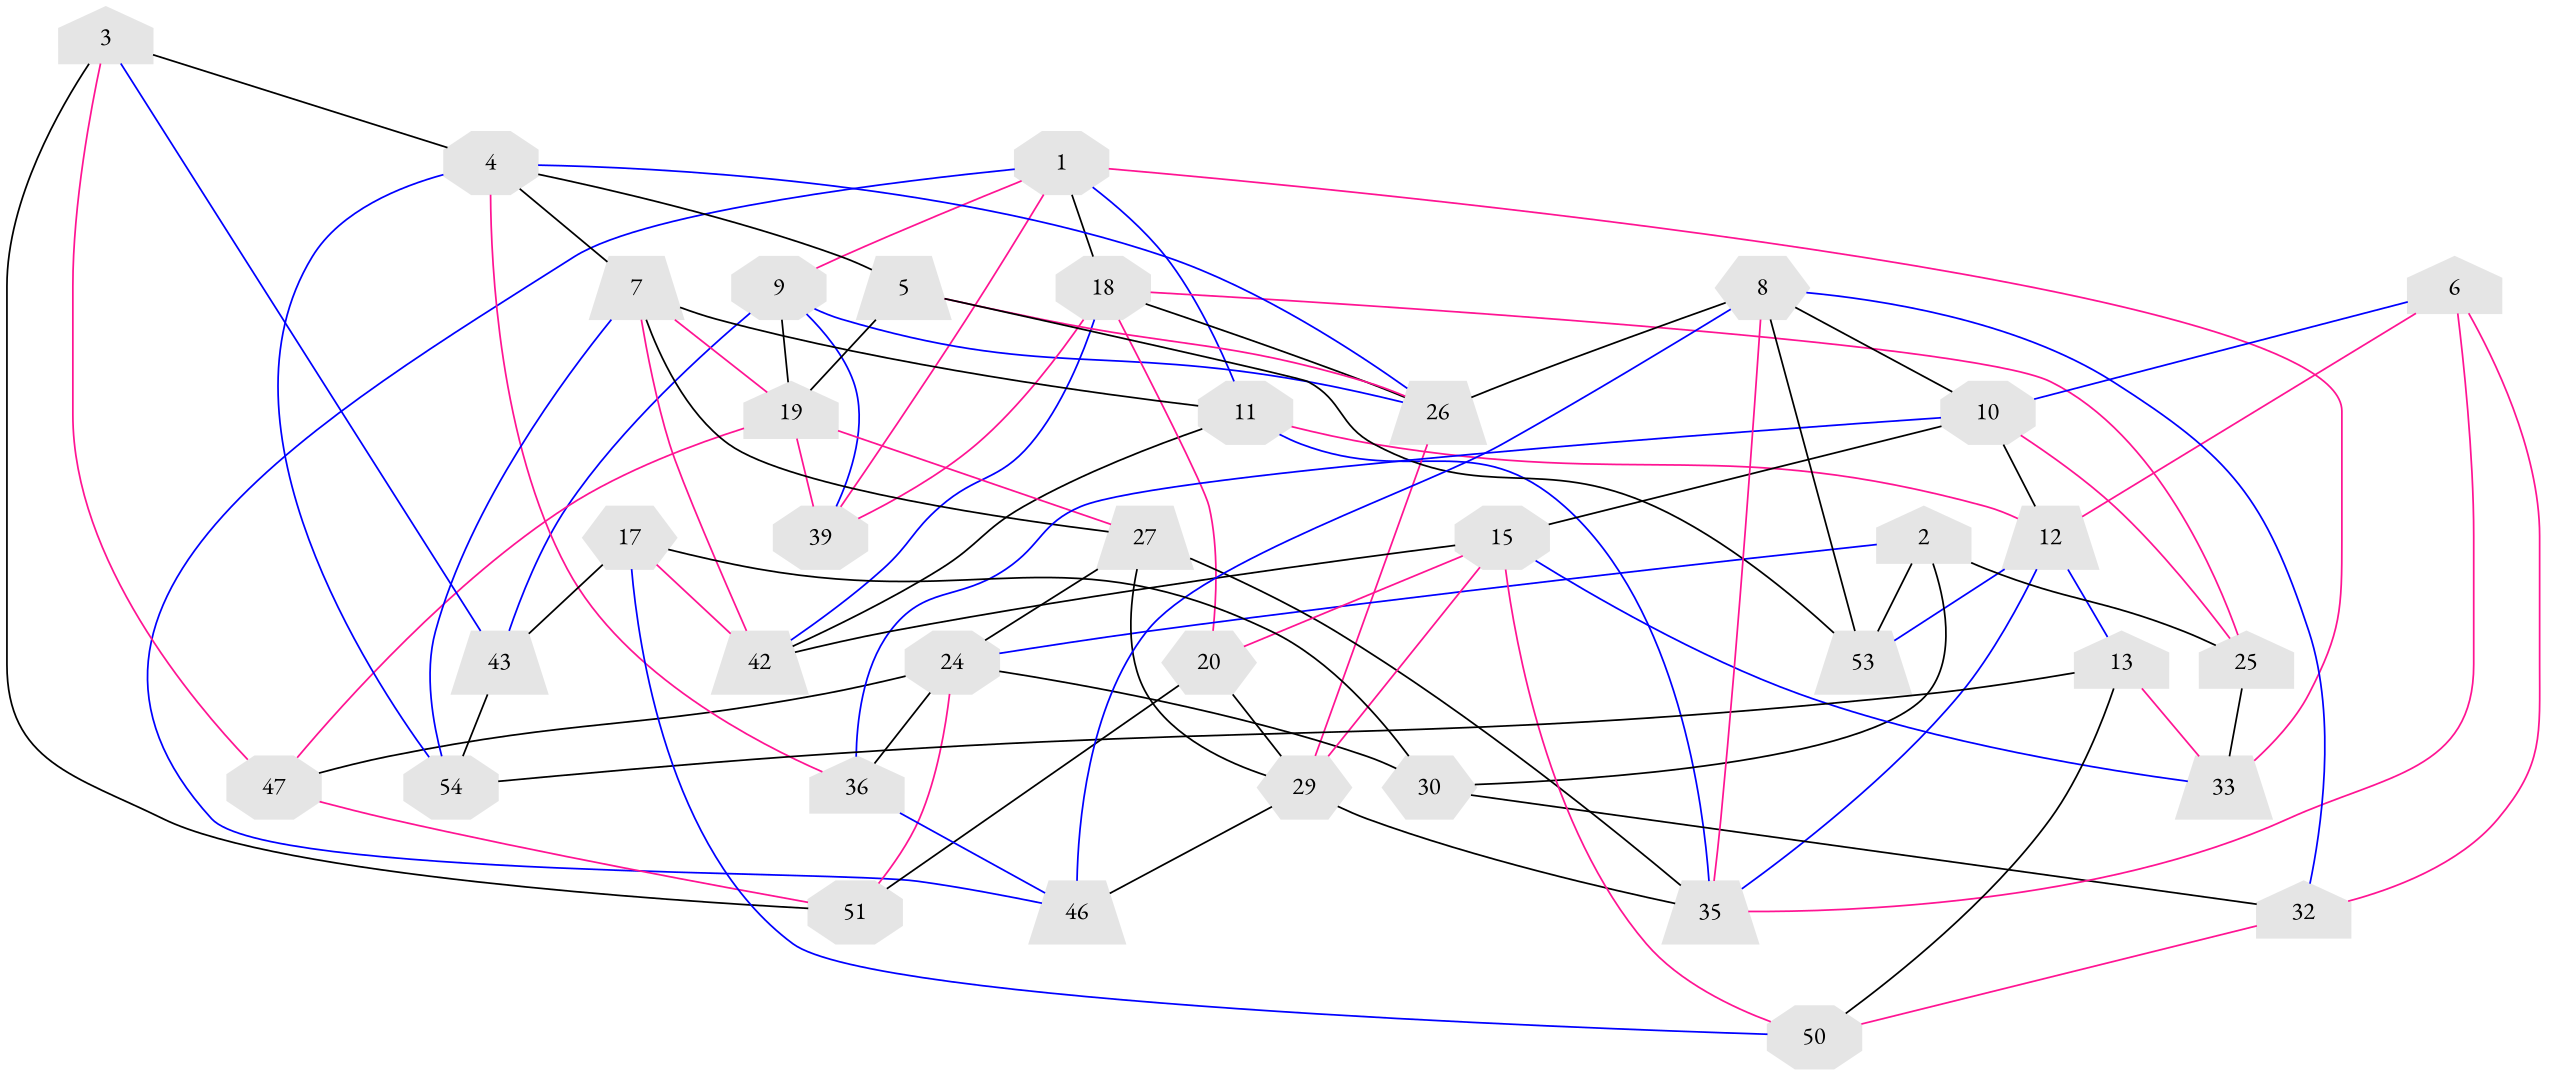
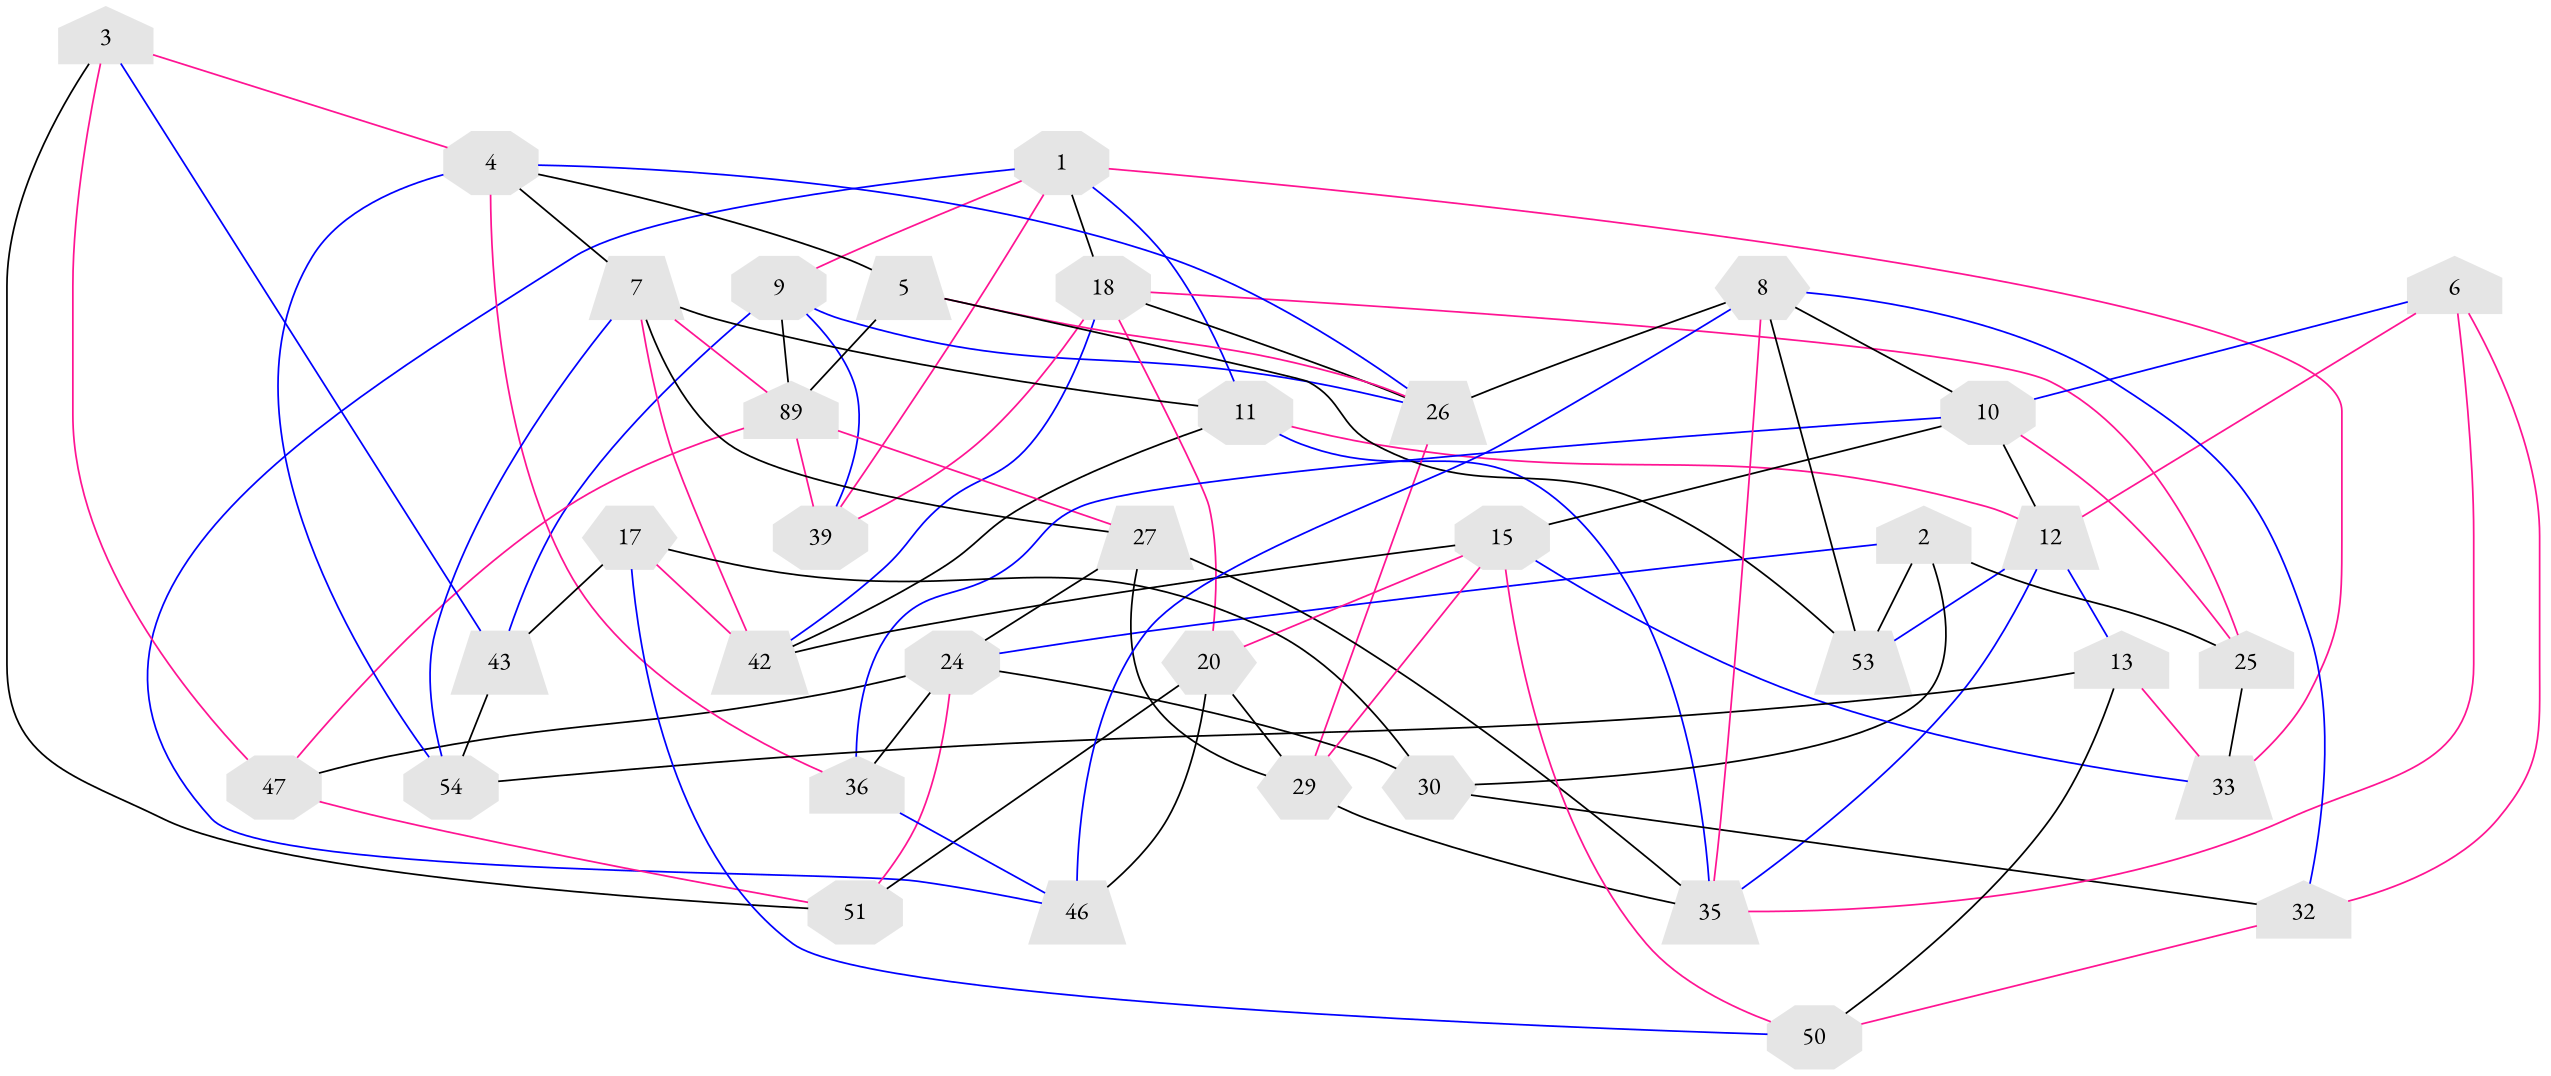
(300, 101) -> (300, 101)
(791, 413) -> (791, 413)
(1191, 850) -> (1176, 801)
